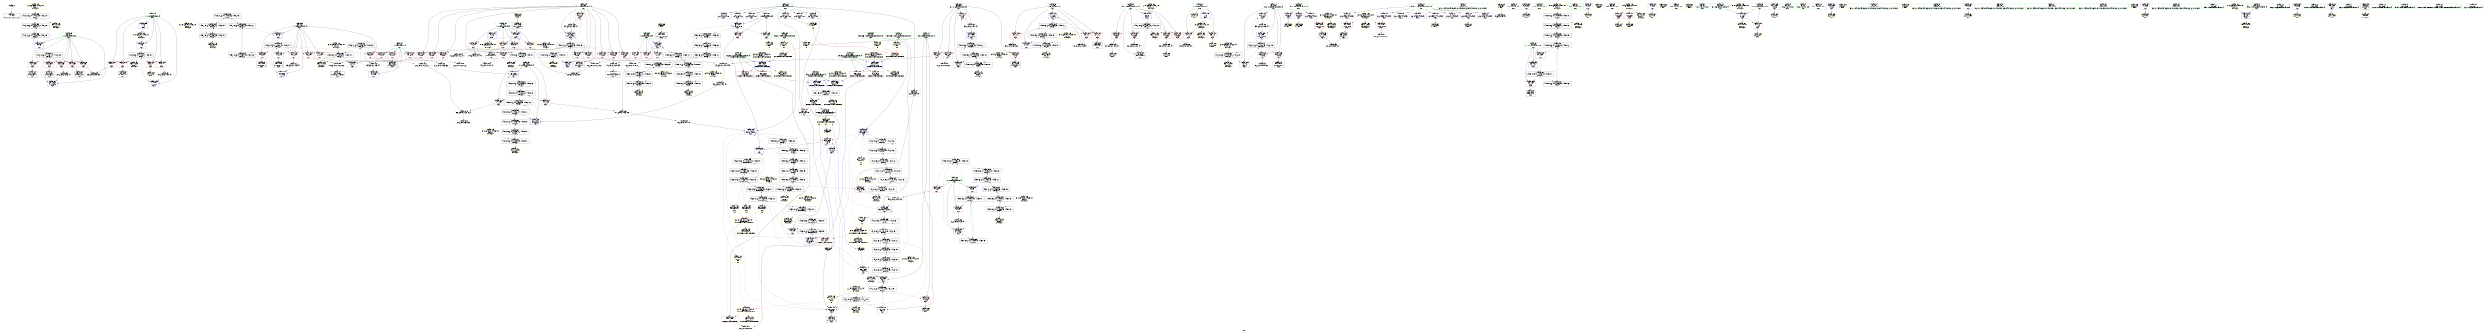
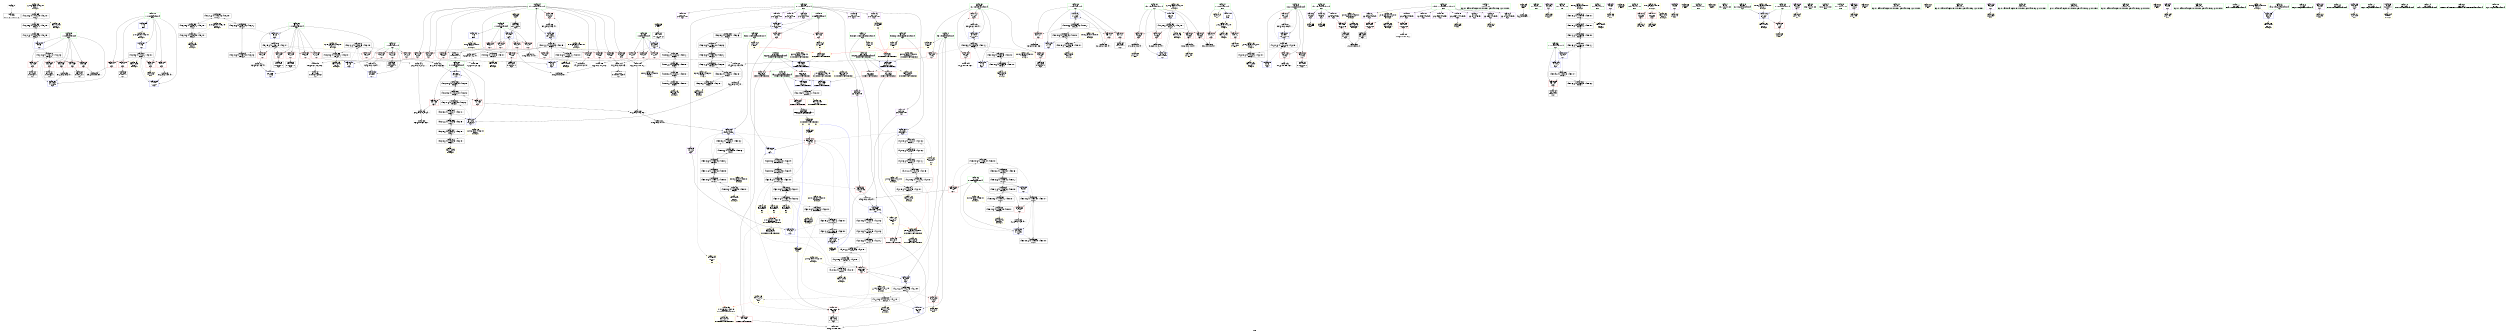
(969, 15) -> (984, 21)
